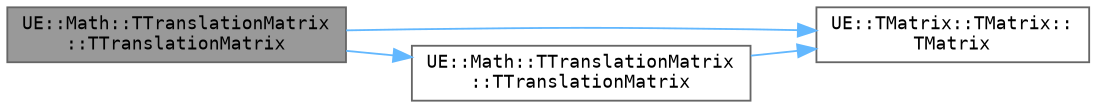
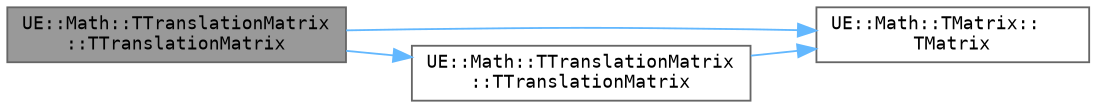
(953, 35) -> (953, 35)
